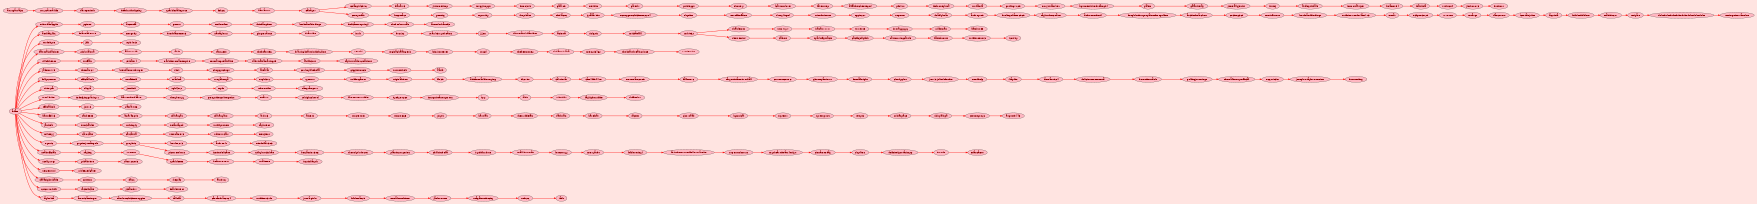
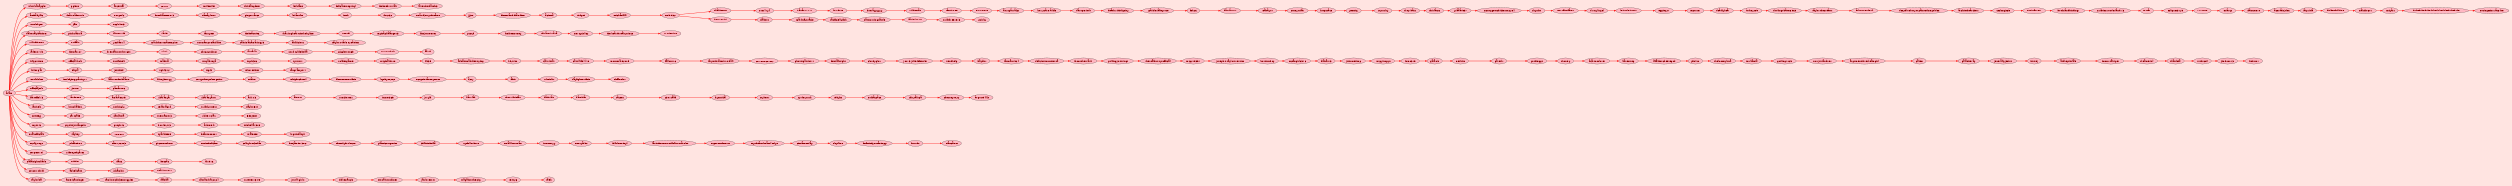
(332, 9) -> (1281, 61)
none -> (982, 11)
(310, 24) -> (298, 6)
(152, 148) -> (140, 143)
